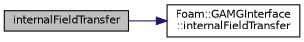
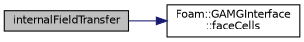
(233, 21) -> (233, 21)
